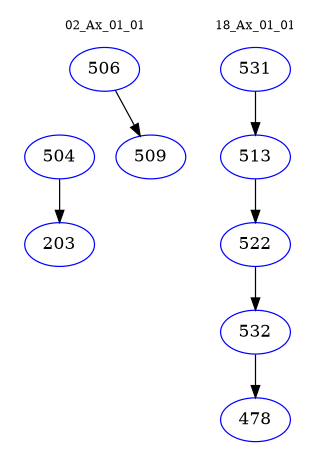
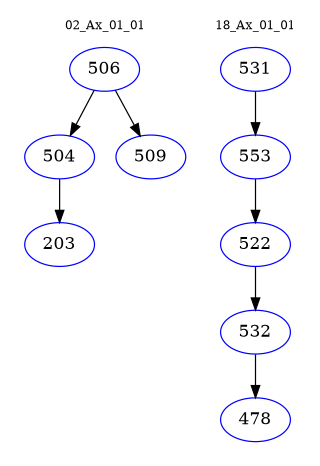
none -> (85, 107)
(255, 157) -> (255, 157)
